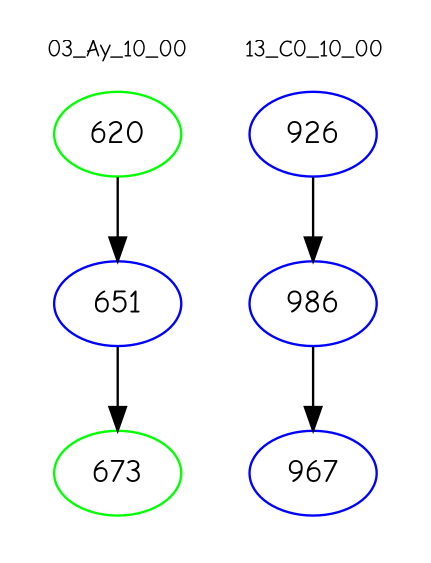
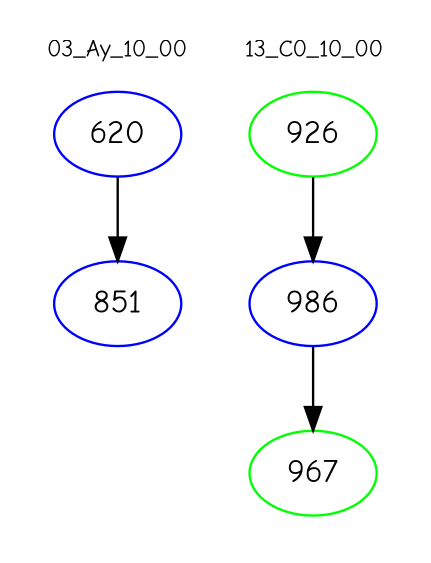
(118, 134) -> (118, 134)
(313, 134) -> (313, 134)
(118, 304) -> (118, 304)
(118, 473) -> none
(313, 473) -> (313, 473)
